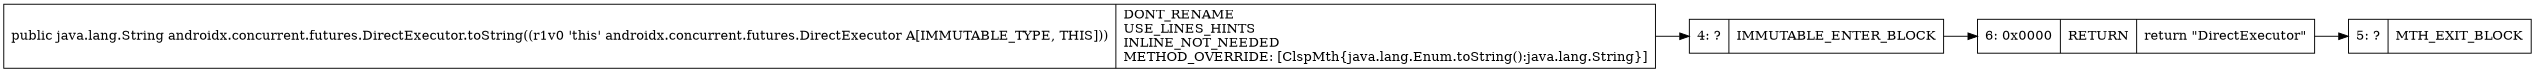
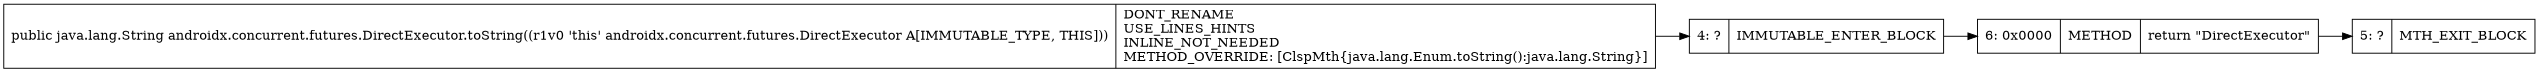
(2099, 36) -> (2100, 36)
